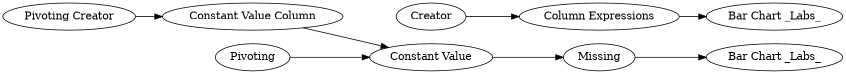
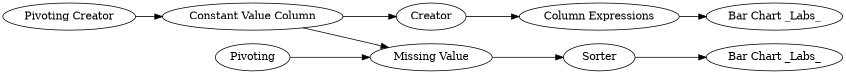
none -> (366, 17)
(431, 57) -> (431, 57)
(599, 57) -> (599, 57)
